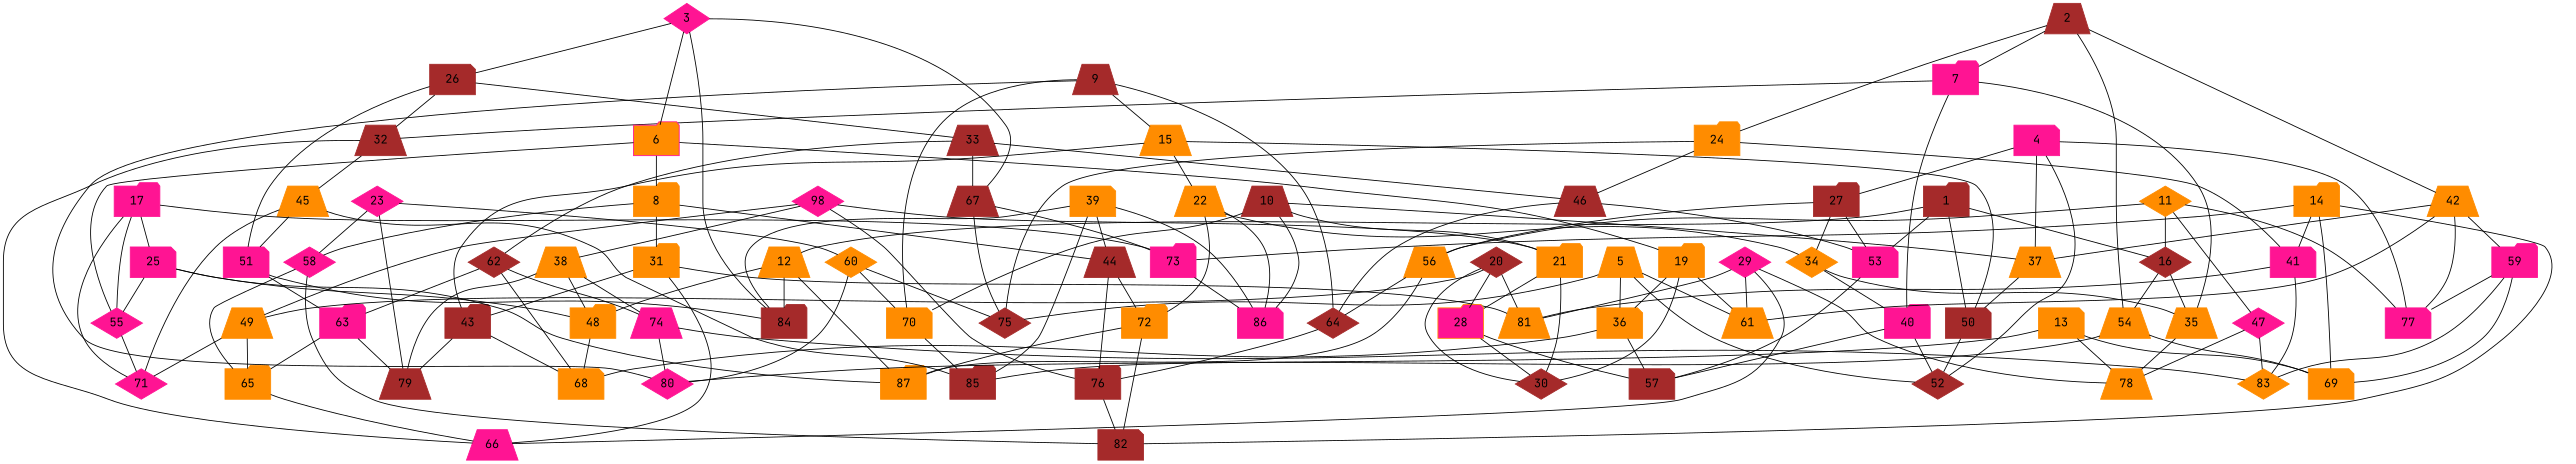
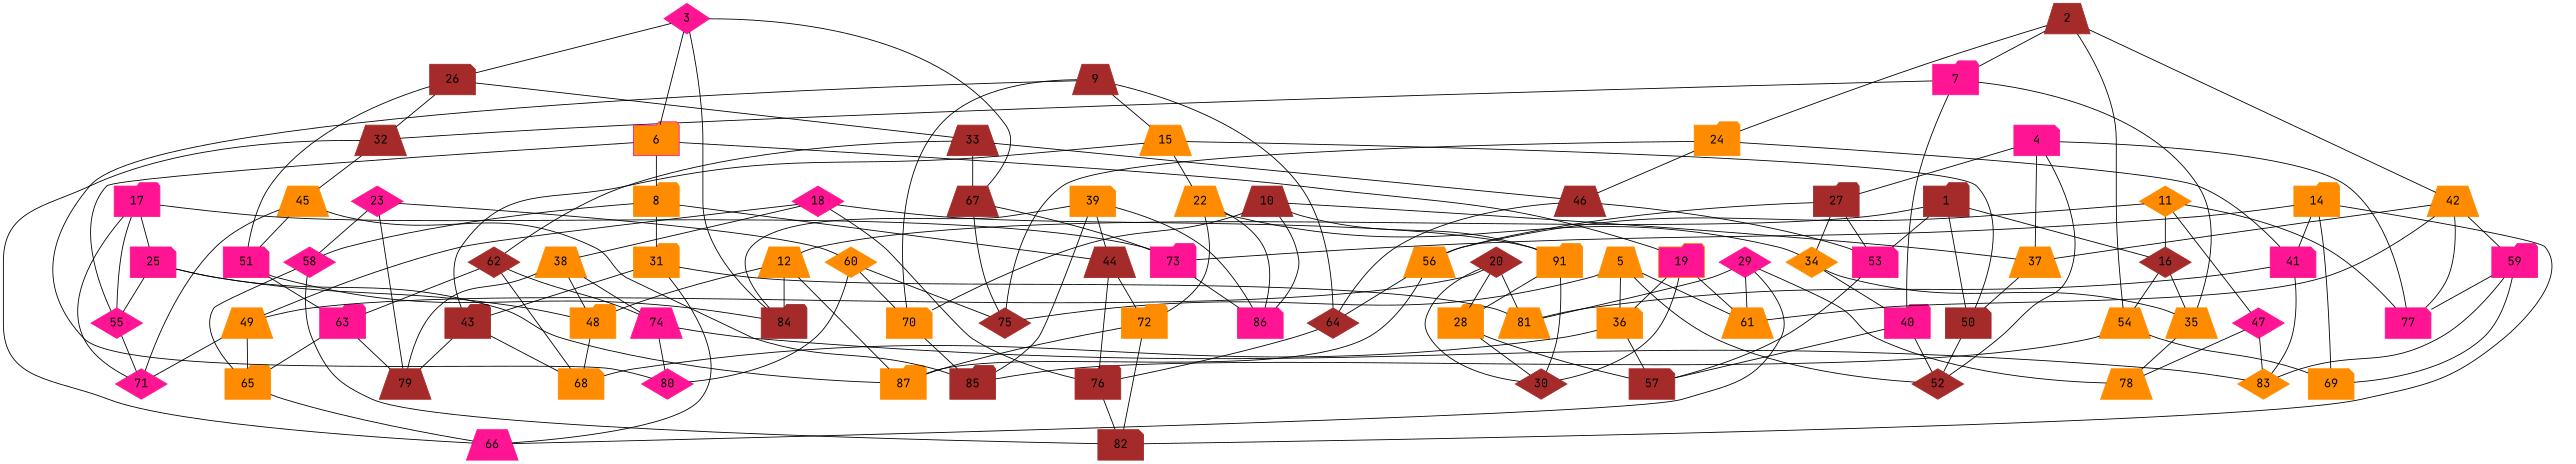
(818, 201) -> (818, 201)
(1560, 262) -> (1560, 262)
(1682, 262) -> (1682, 262)
(1461, 323) -> (1461, 323)
(2061, 323) -> none
